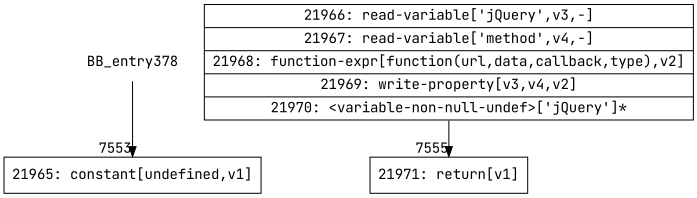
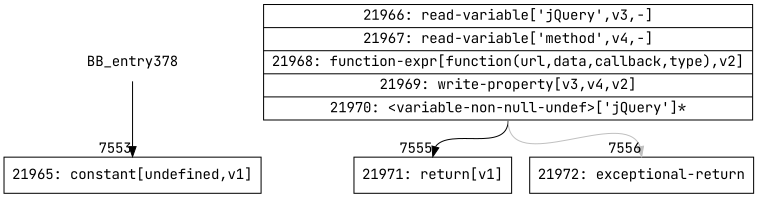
none -> (642, 175)
